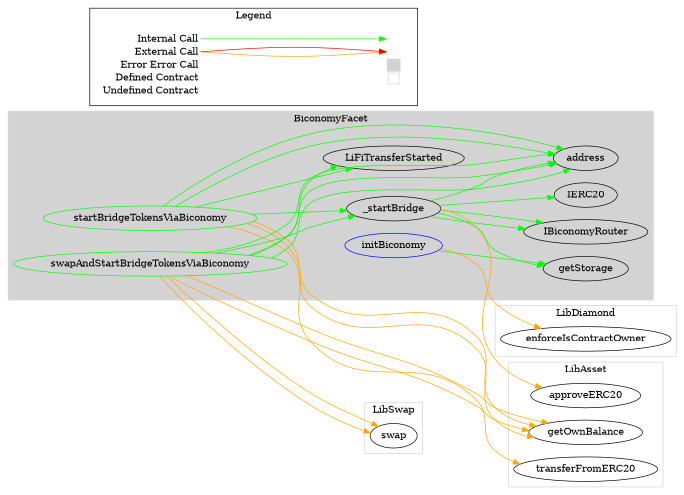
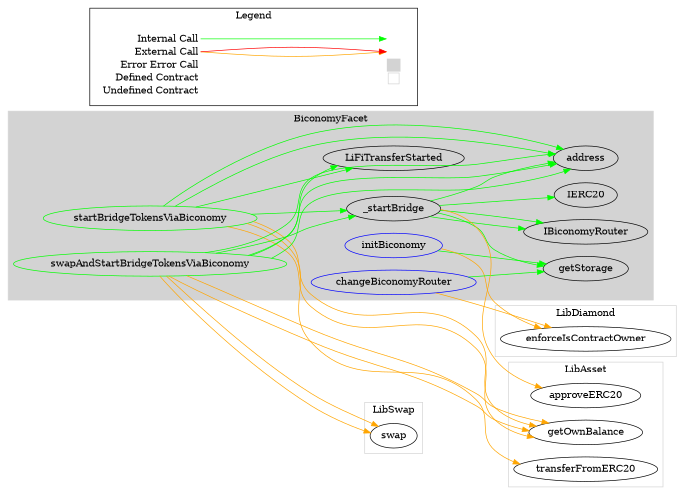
none -> (394, 282)
